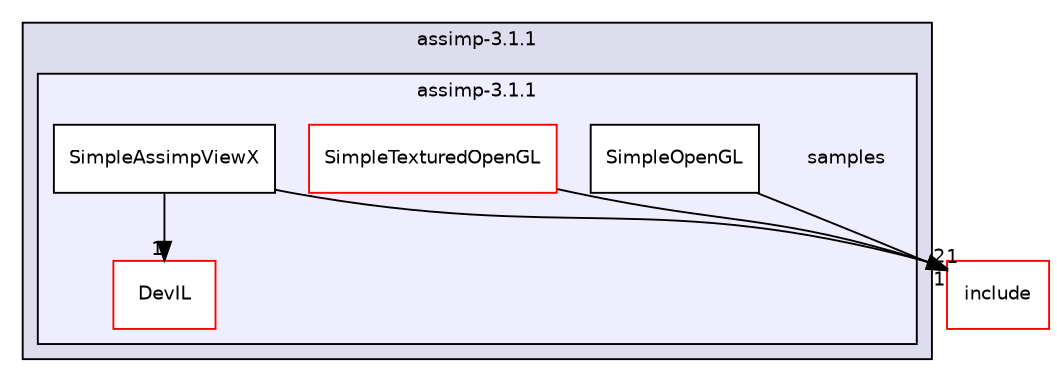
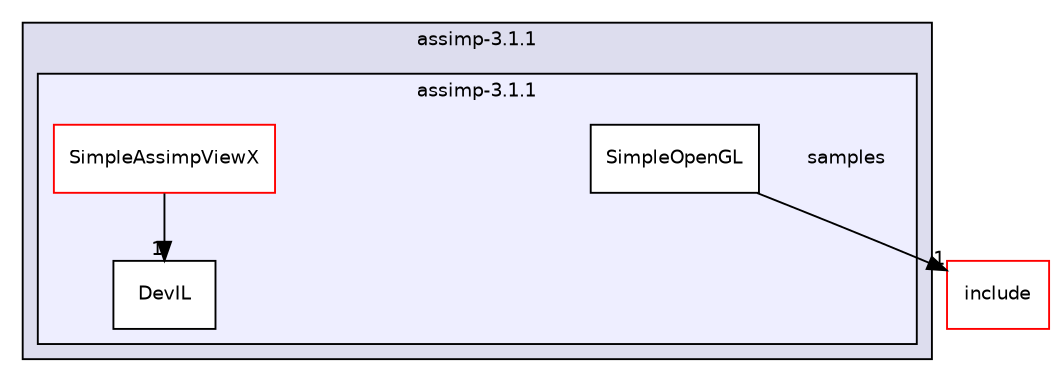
(164, 159) -> (164, 159)
(433, 159) -> none
(603, 218) -> none
(164, 295) -> (164, 295)
